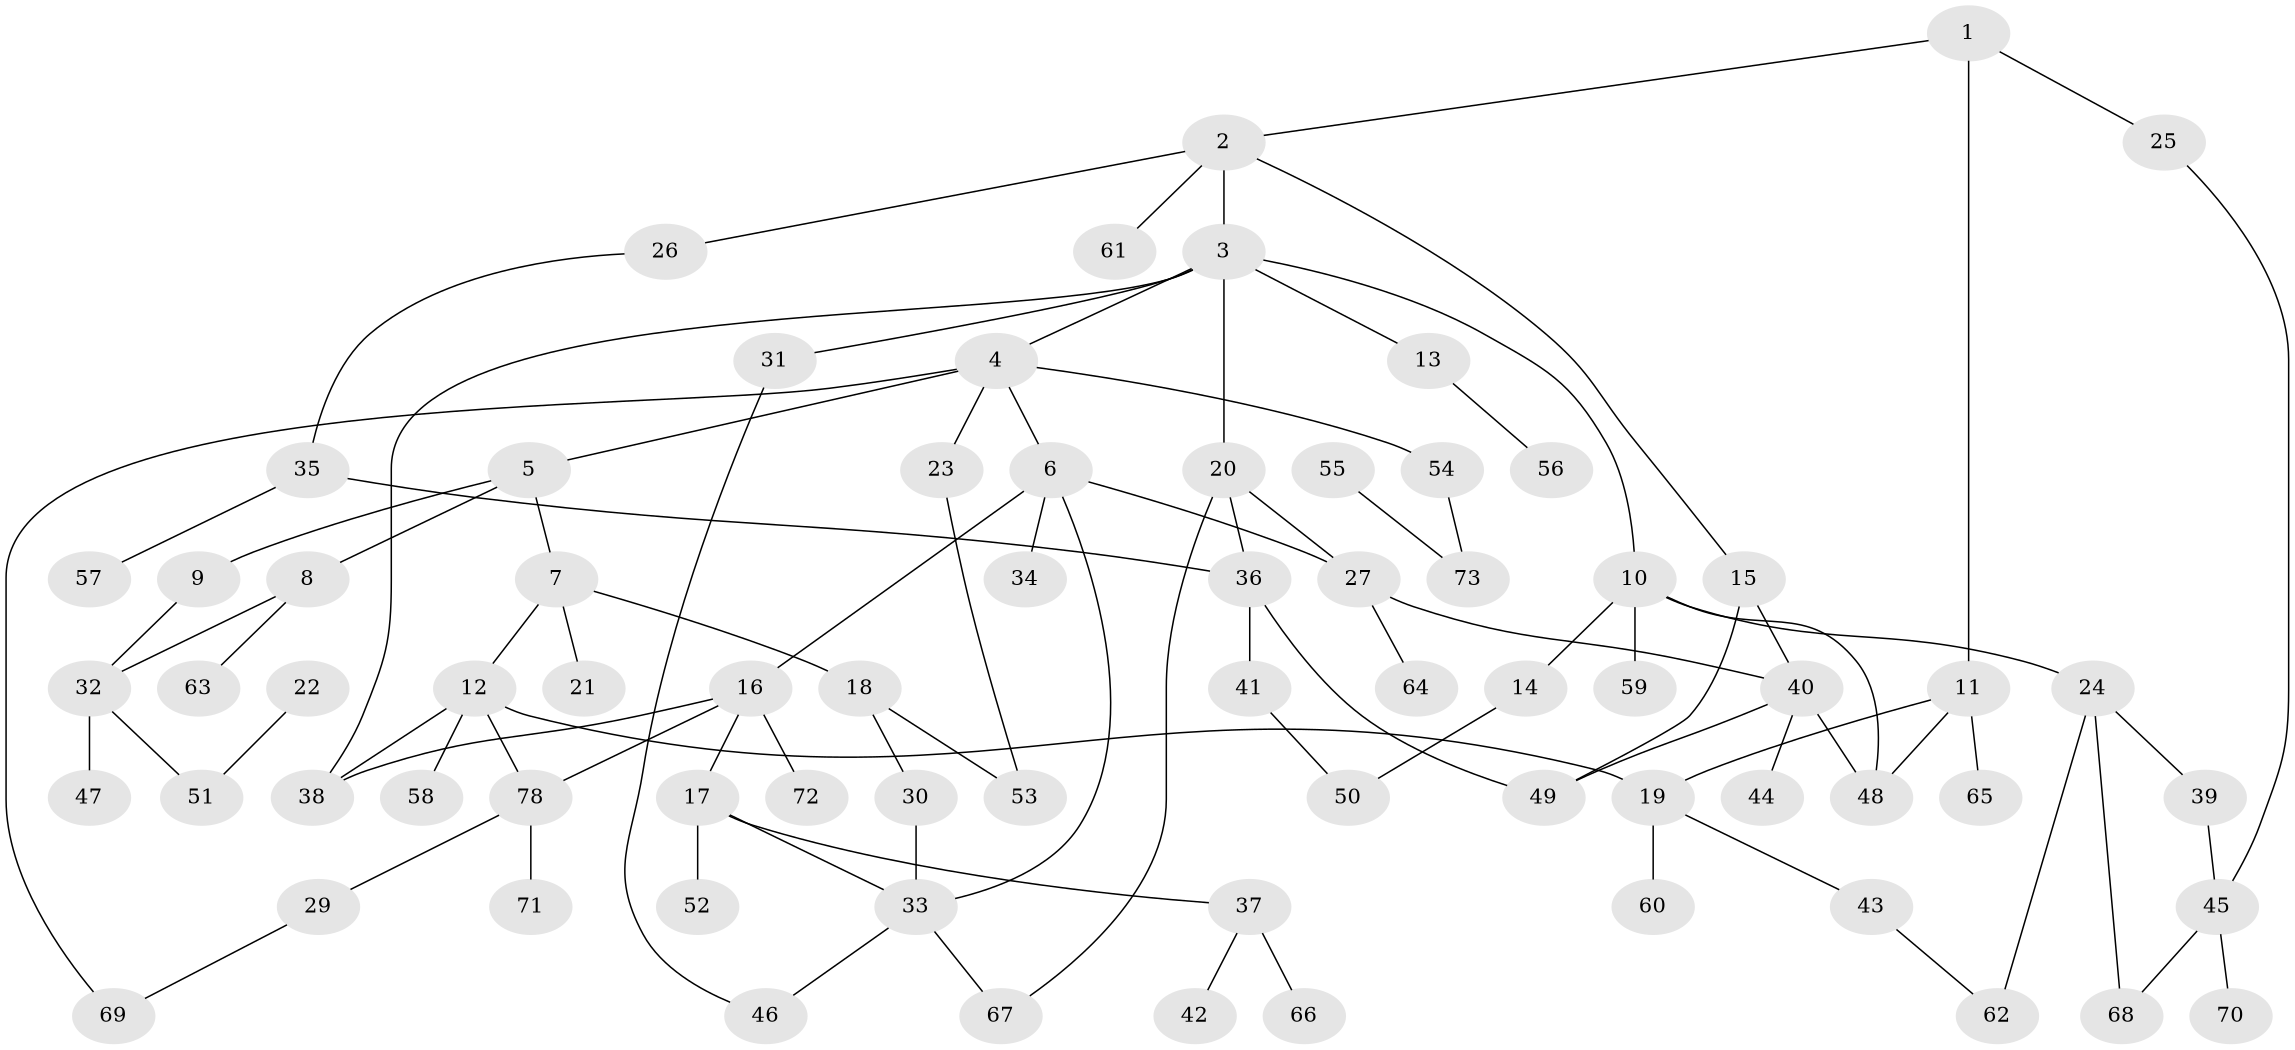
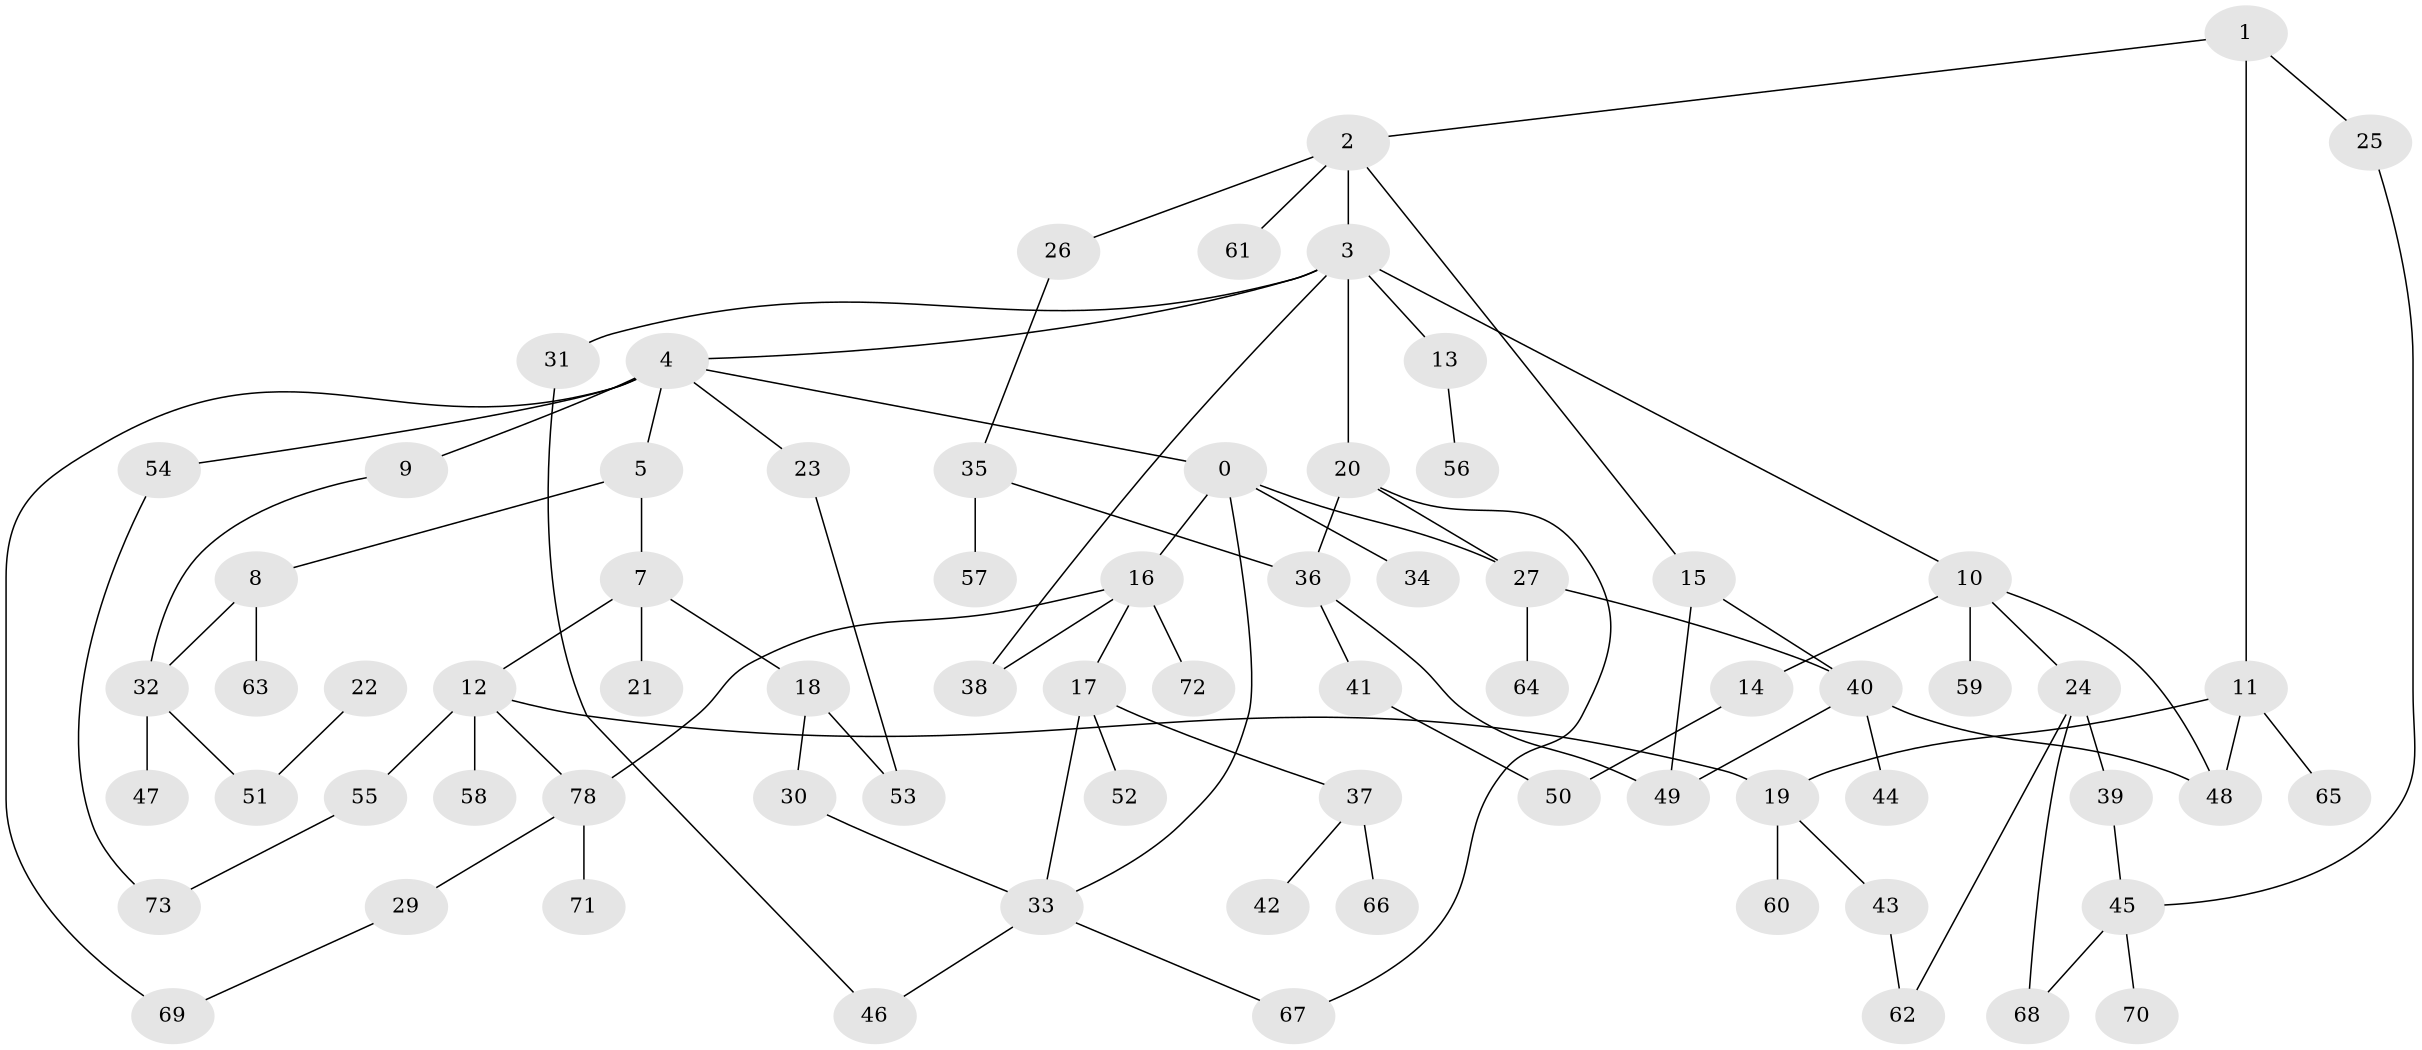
(1051, 470) -> (1225, 470)
(359, 517) -> (539, 419)
(394, 743) -> (420, 743)
